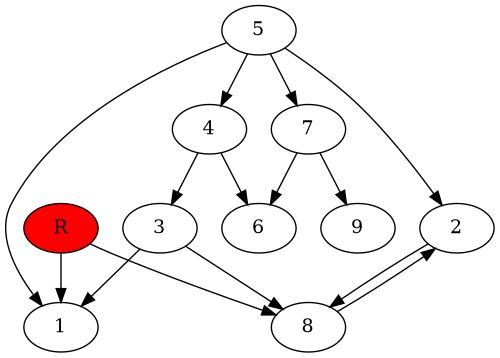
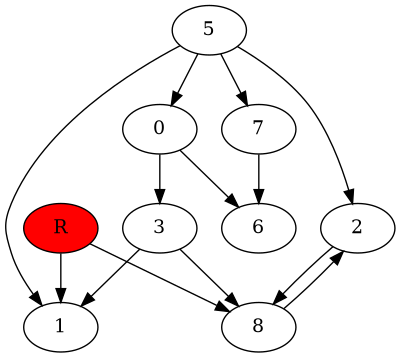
(209, 129) -> (160, 129)
(358, 228) -> none
